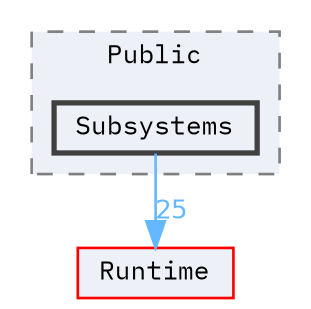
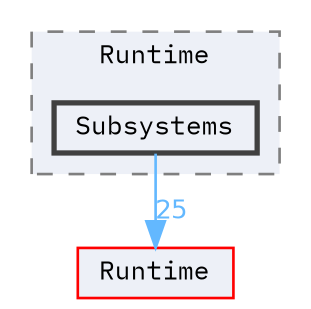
(156, 57) -> (156, 57)
